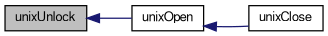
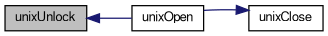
(233, 27) -> (220, 10)
